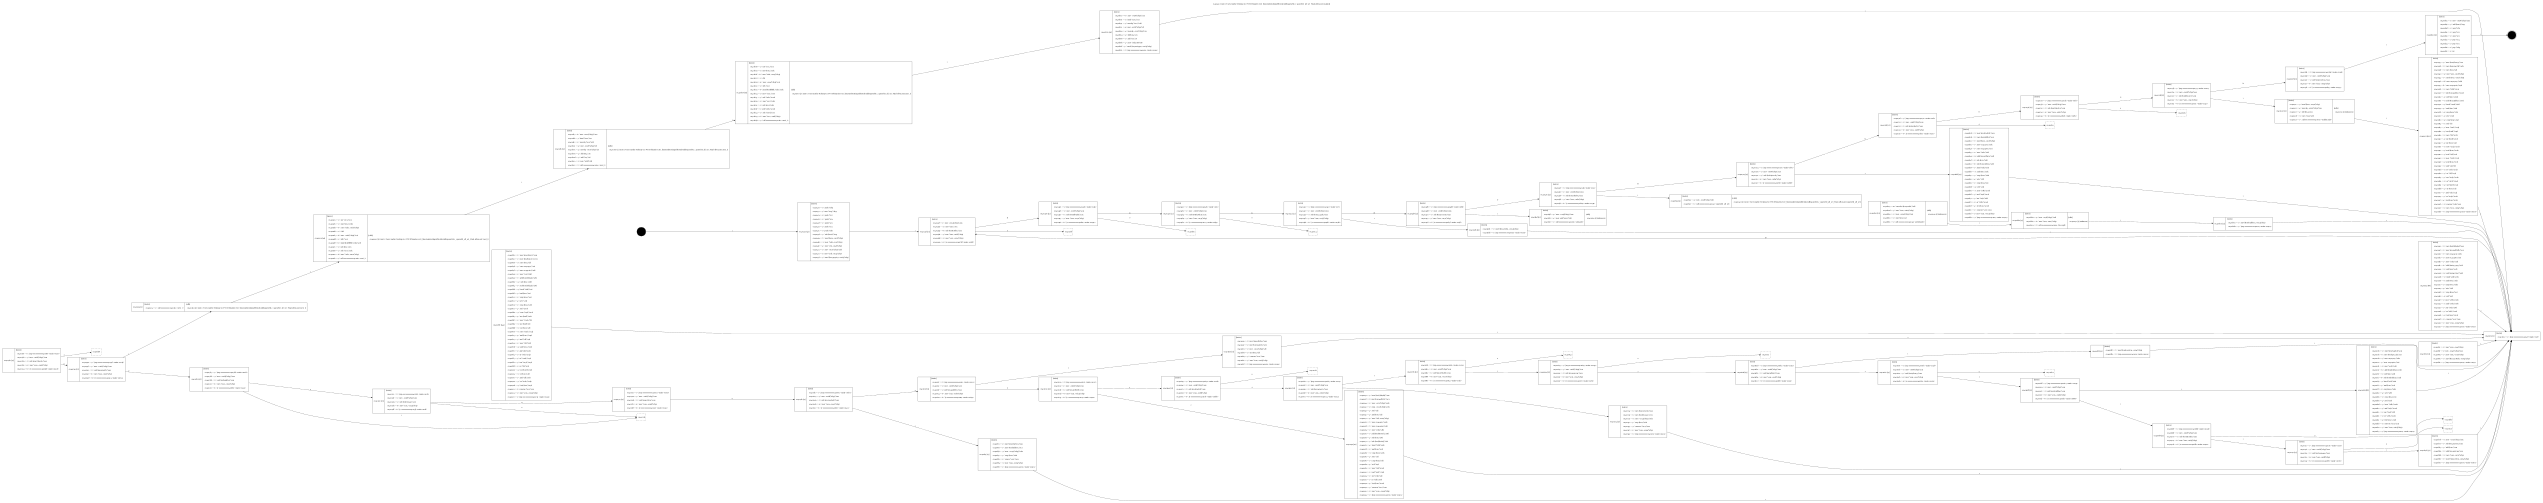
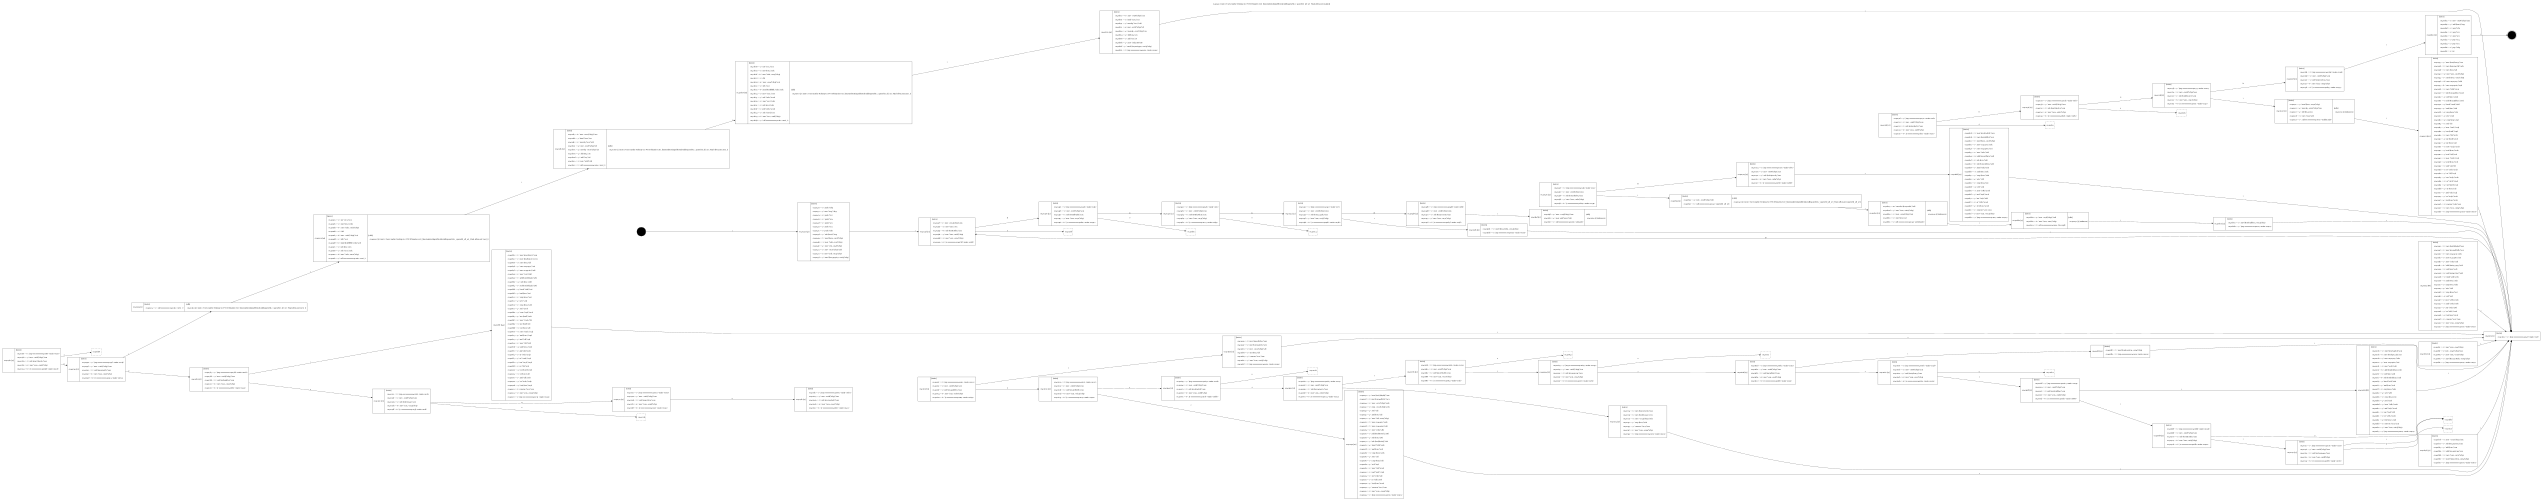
(1836, 150) -> none
(1502, 204) -> none
none -> (1852, 209)
(885, 394) -> none
(437, 428) -> (370, 352)
(2380, 451) -> (2401, 443)
(1007, 455) -> none
